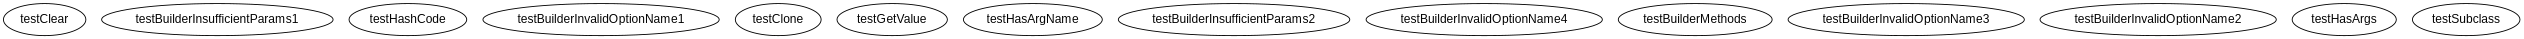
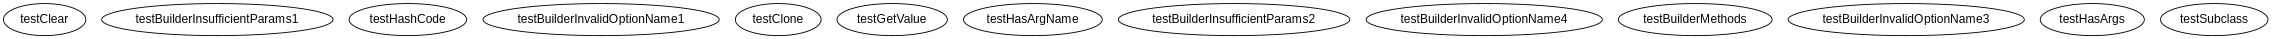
(2158, 20) -> none
